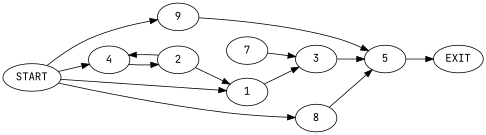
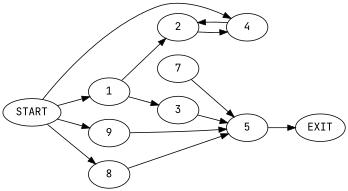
(278, 54) -> (210, 96)
(209, 74) -> (141, 62)
